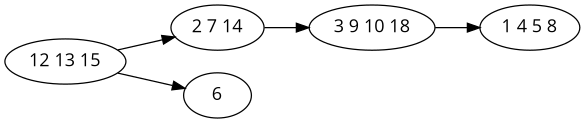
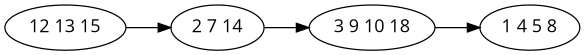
(218, 95) -> none
